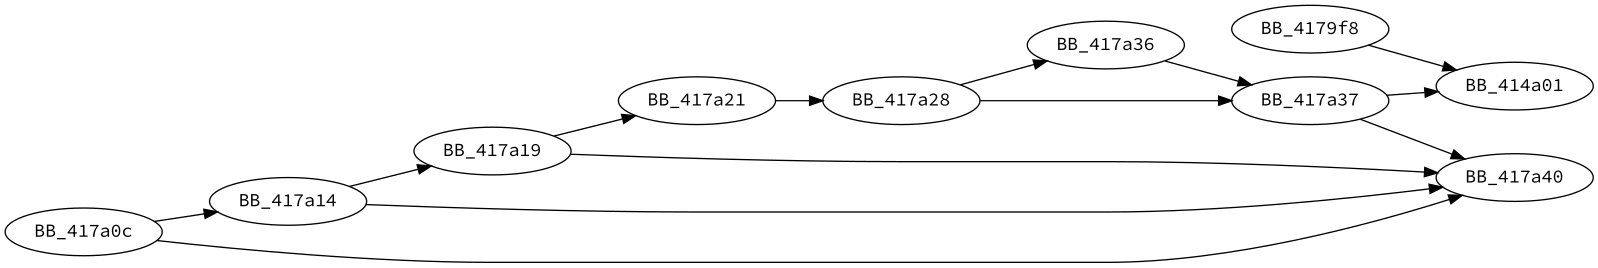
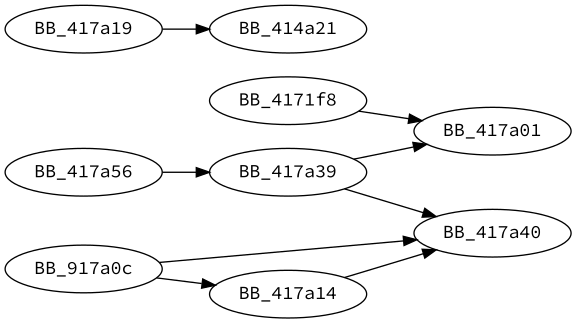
(1310, 29) -> (288, 101)
(1106, 45) -> (84, 172)
(1515, 86) -> (493, 131)
(697, 101) -> (288, 29)
(901, 101) -> none
(1310, 101) -> (288, 172)
(997, 162) -> none
(384, 178) -> none
(84, 232) -> (84, 269)
